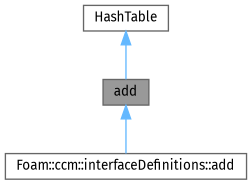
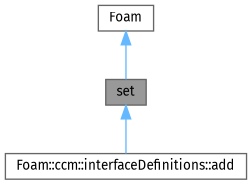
(126, 18) -> (126, 18)
(126, 92) -> (126, 92)
